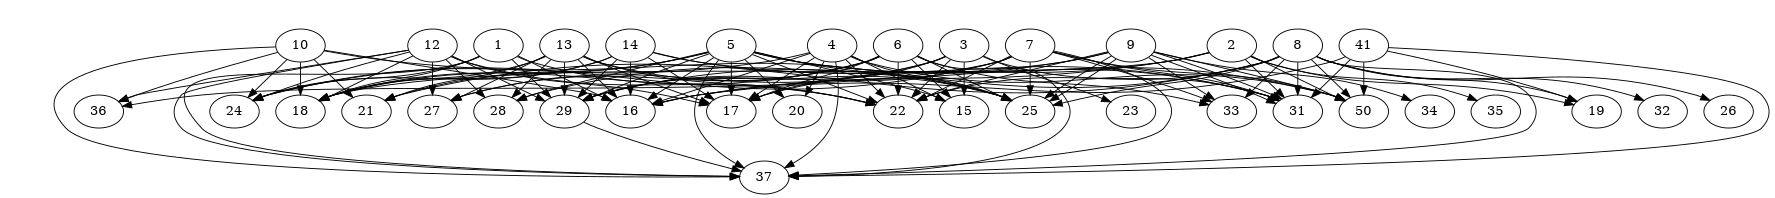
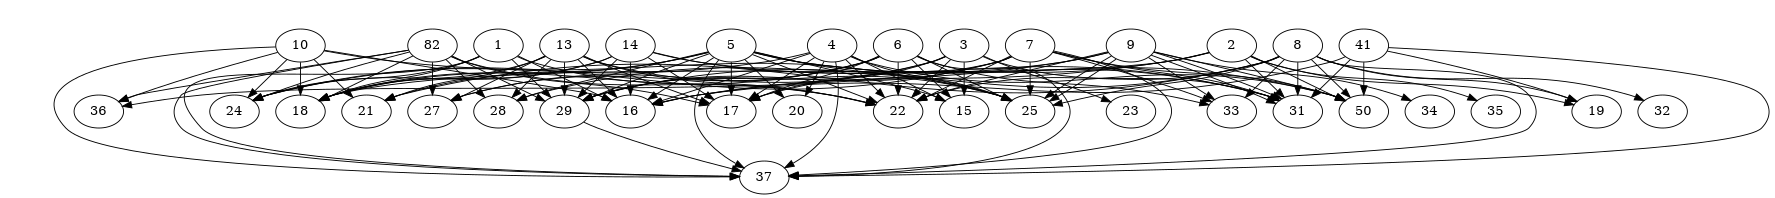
(432, 46) -> (432, 46)
(1729, 112) -> none
